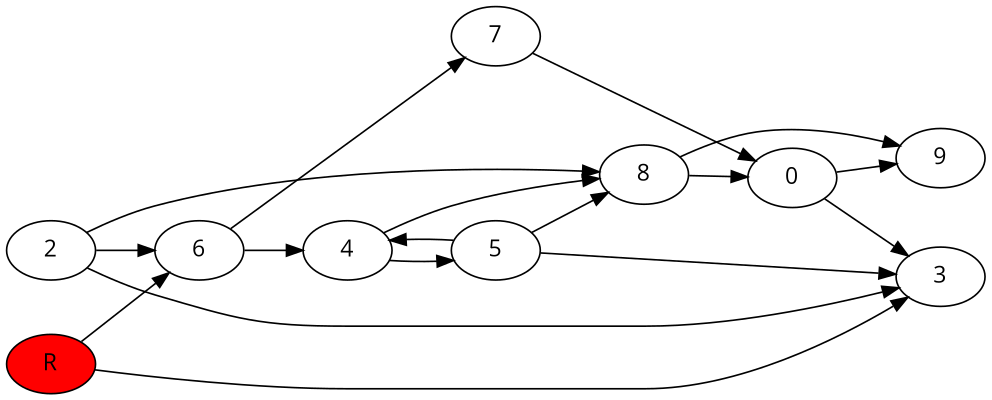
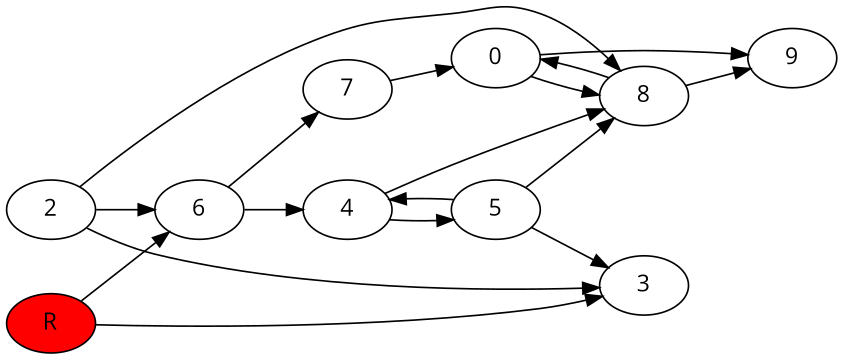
(859, 223) -> (557, 85)
